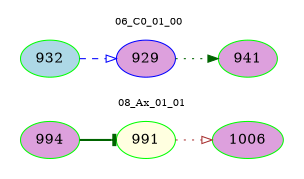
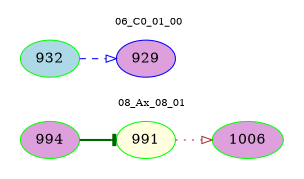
(248, 59) -> none
(152, 103) -> (152, 103)
